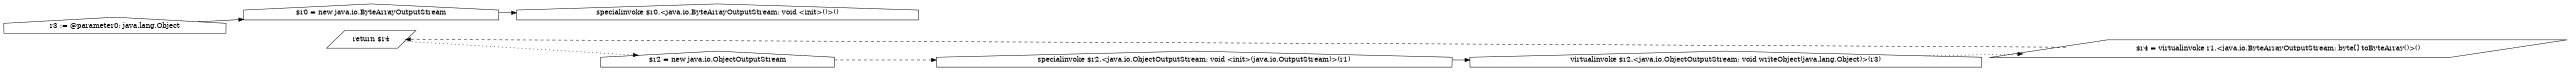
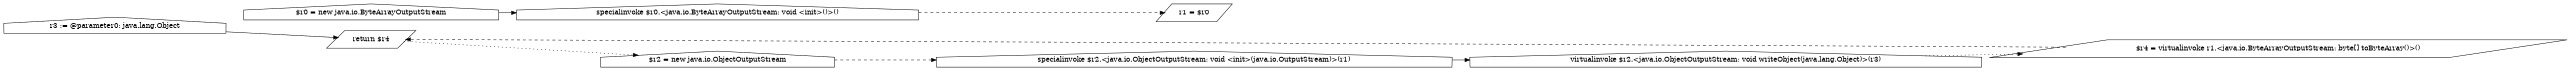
none -> (1194, 13)
(218, 21) -> (280, 35)
